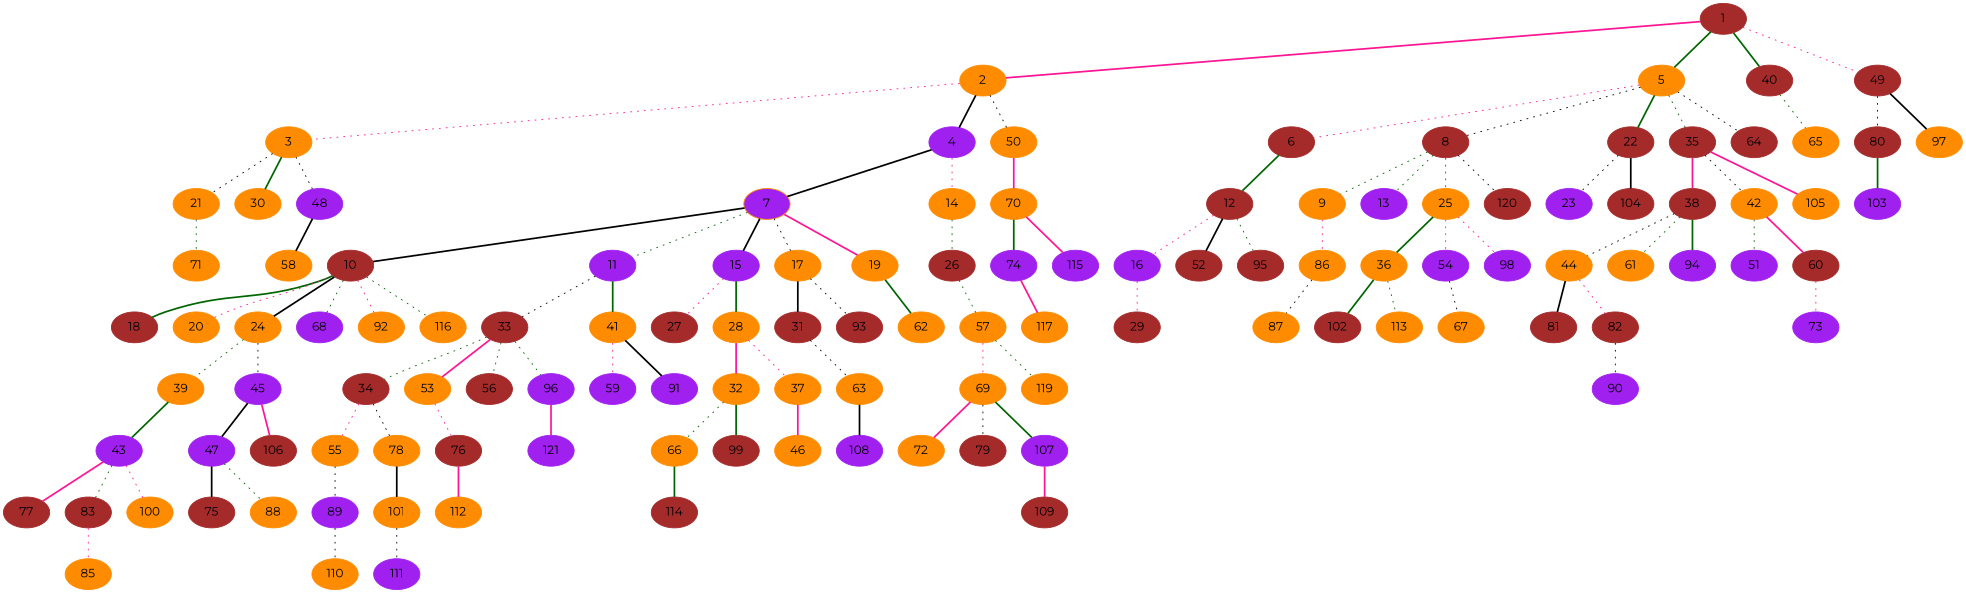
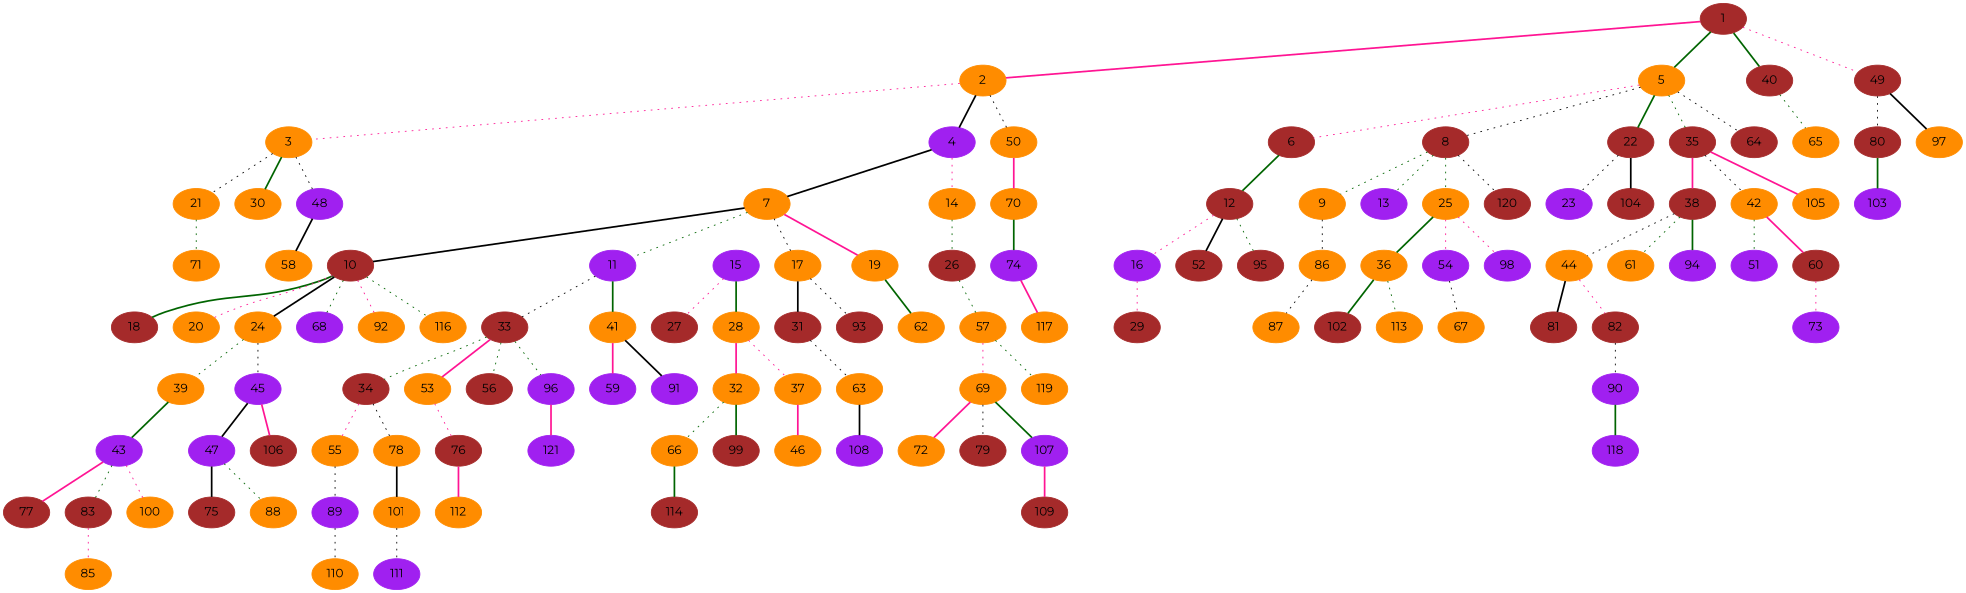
(767, 204) -> (767, 204)
(752, 235) -> none
(1322, 235) -> (1322, 235)
(1075, 266) -> none
(613, 358) -> (613, 358)
none -> (1615, 451)
